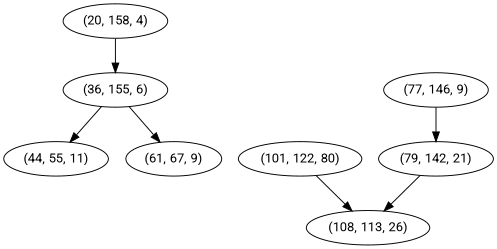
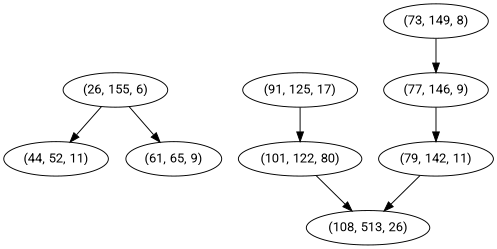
(115, 21) -> none
none -> (436, 21)
(115, 90) -> (115, 90)
none -> (300, 90)
(56, 159) -> (56, 159)
(174, 159) -> (174, 159)
(436, 159) -> (436, 159)
(368, 228) -> (368, 228)
